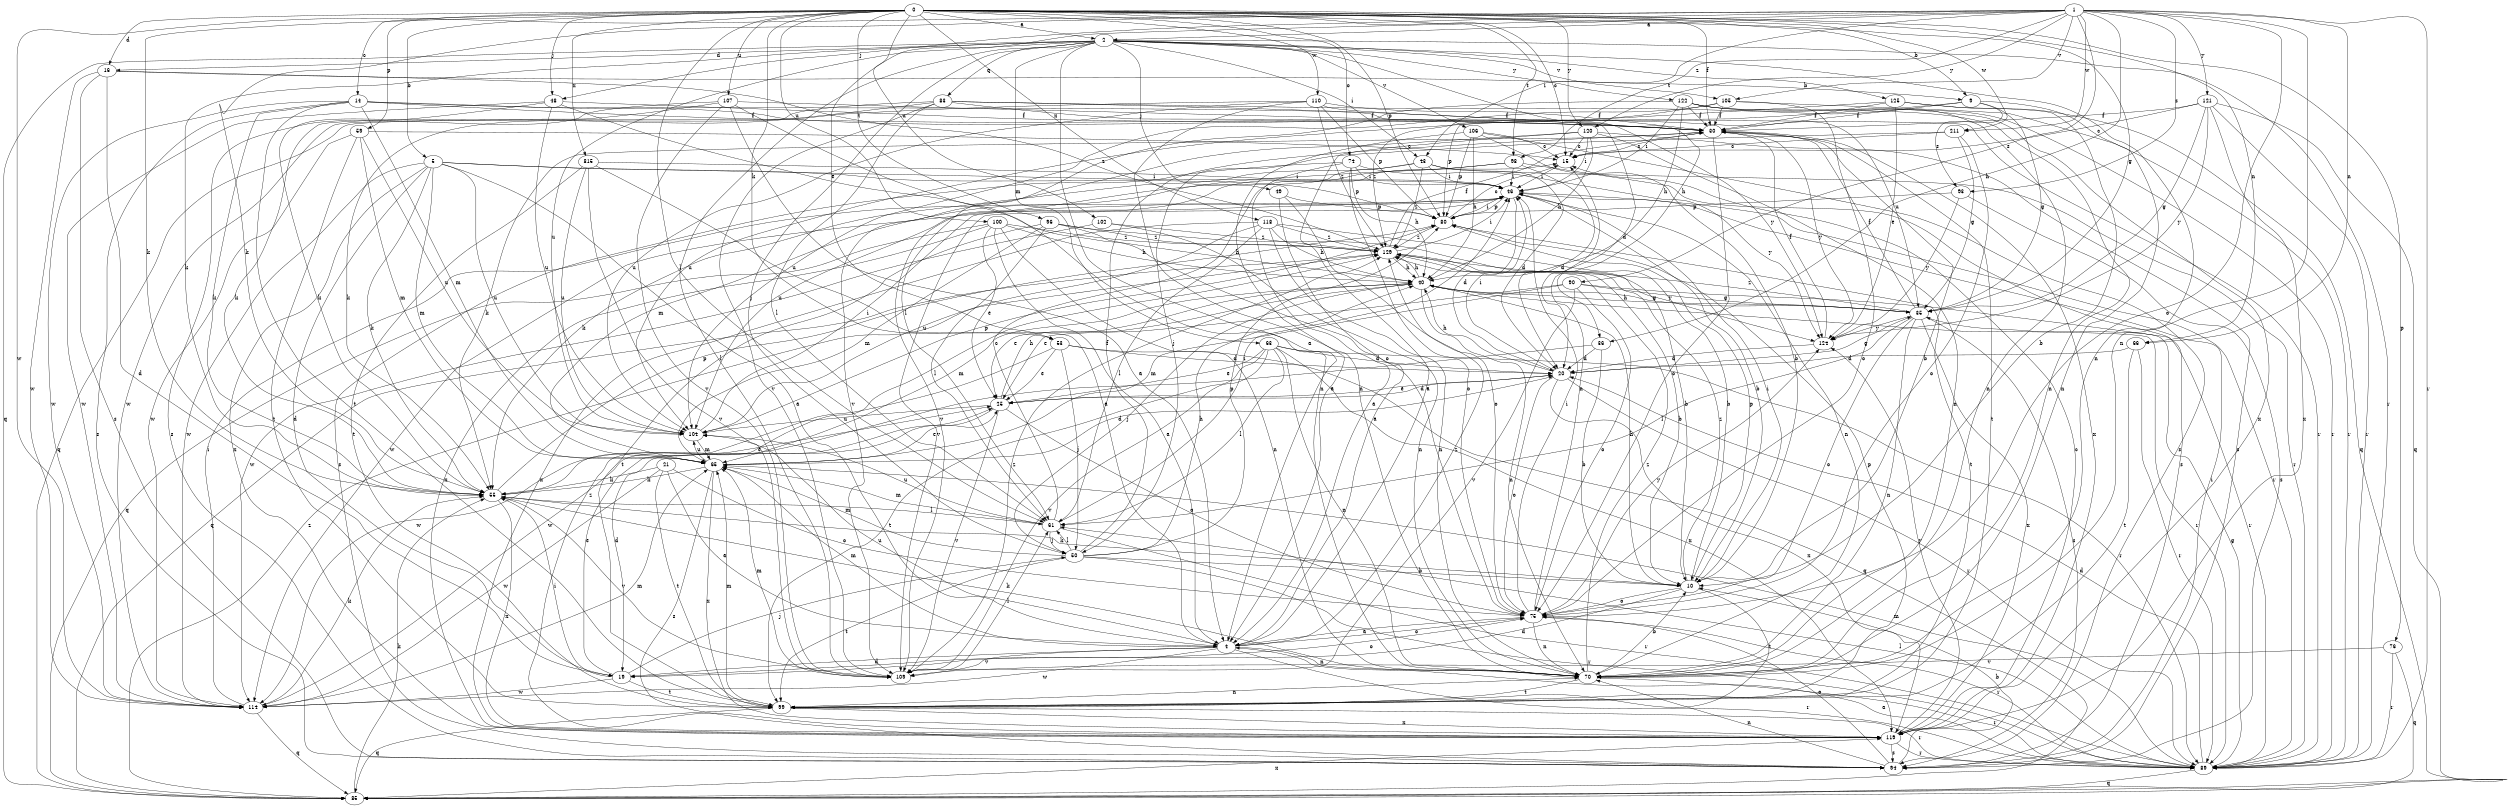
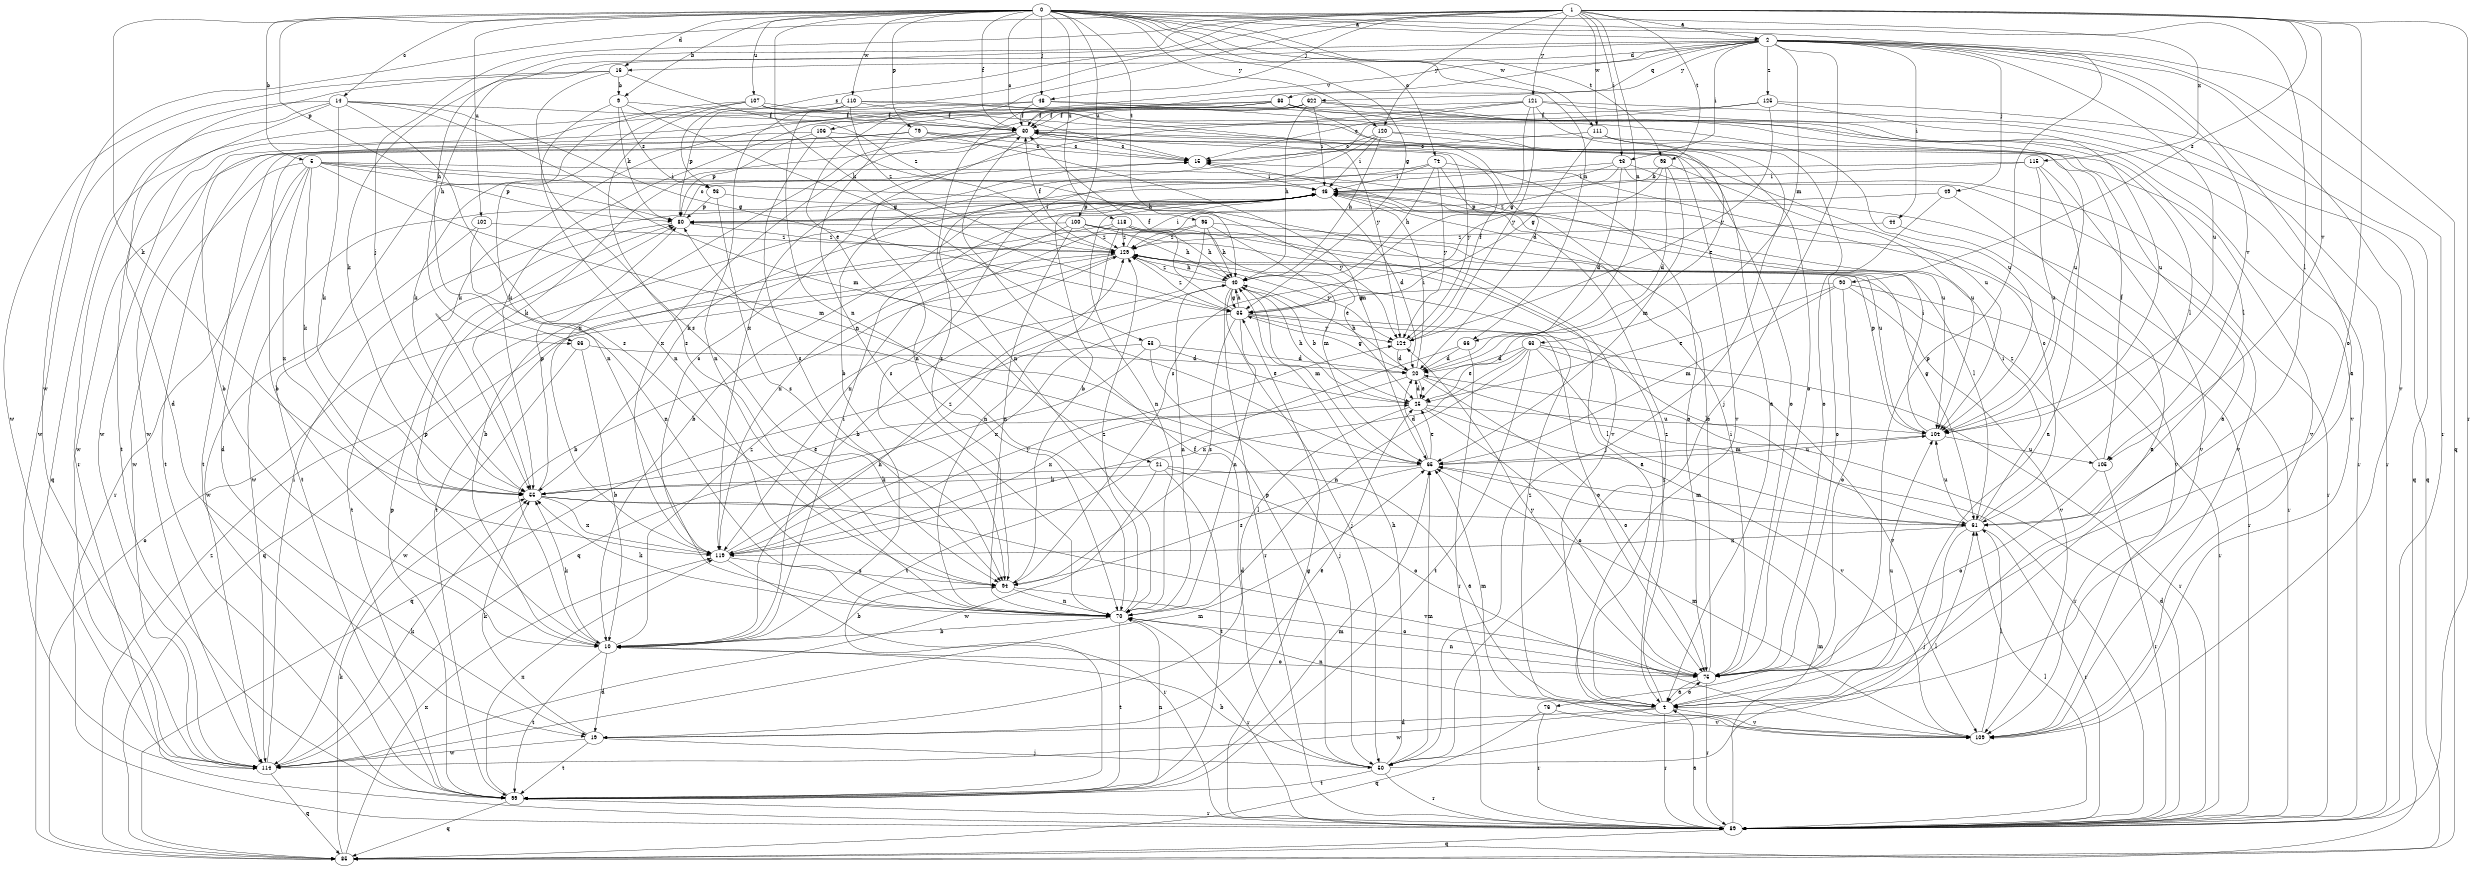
(1292, 28) -> (838, 153)
(1683, 101) -> (1312, 101)
(359, 131) -> (918, 131)
(1955, 131) -> (1598, 131)
(1169, 132) -> (2017, 450)
(588, 162) -> (2034, 162)
(1450, 162) -> (629, 162)
(1513, 177) -> (1654, 177)
(1897, 207) -> (741, 207)
none -> (1892, 222)
(1893, 222) -> (1723, 222)
(247, 253) -> (376, 253)
(1417, 268) -> (1165, 268)
none -> (1687, 268)
(1287, 322) -> none
(1016, 344) -> (1315, 344)
(721, 359) -> (2401, 389)
(1120, 374) -> (1927, 374)
(1955, 387) -> none
(1581, 389) -> (1709, 420)
(798, 404) -> (1613, 435)
(1374, 404) -> (1667, 435)
(2212, 480) -> (1083, 389)
(127, 511) -> (145, 541)
(419, 526) -> (579, 556)
(555, 586) -> (485, 617)
(1948, 653) -> (829, 632)
(943, 660) -> none
(1186, 728) -> (1350, 548)
none -> (576, 822)
